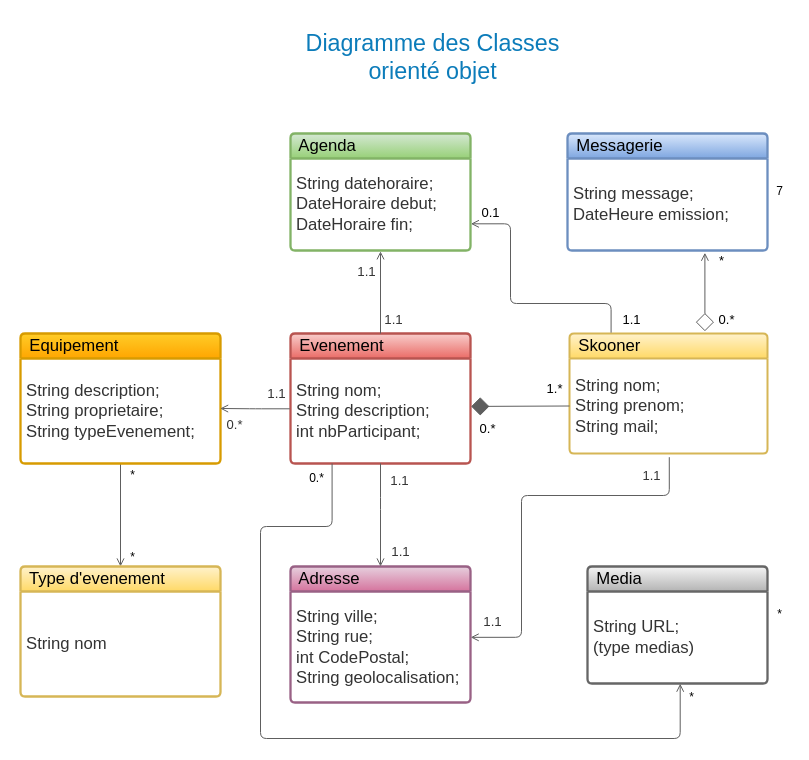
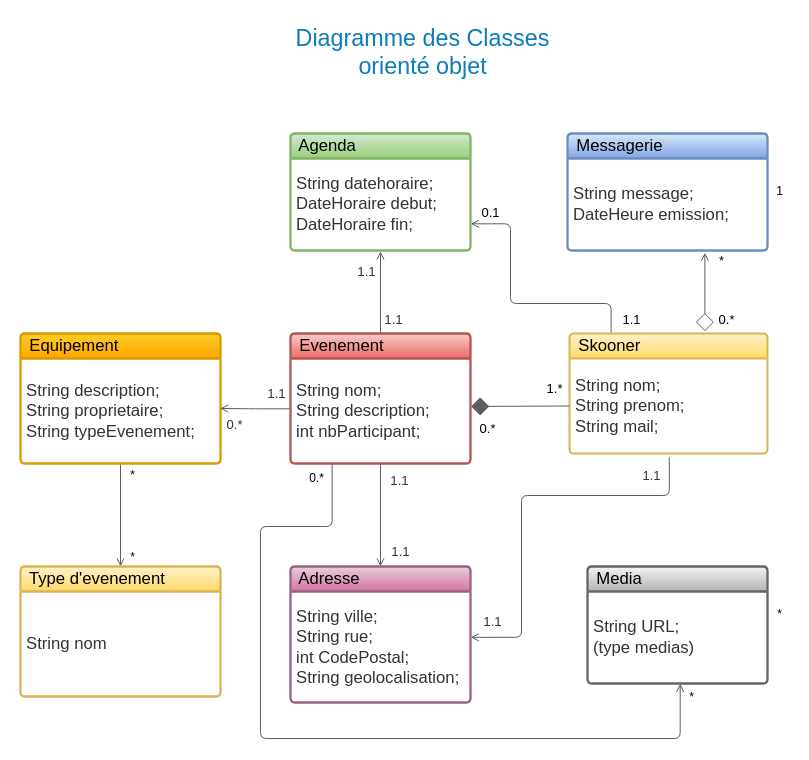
(433, 57) -> (423, 52)
(780, 192) -> (780, 192)
